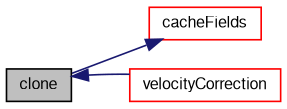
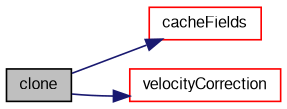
(109, 74) -> (92, 95)
